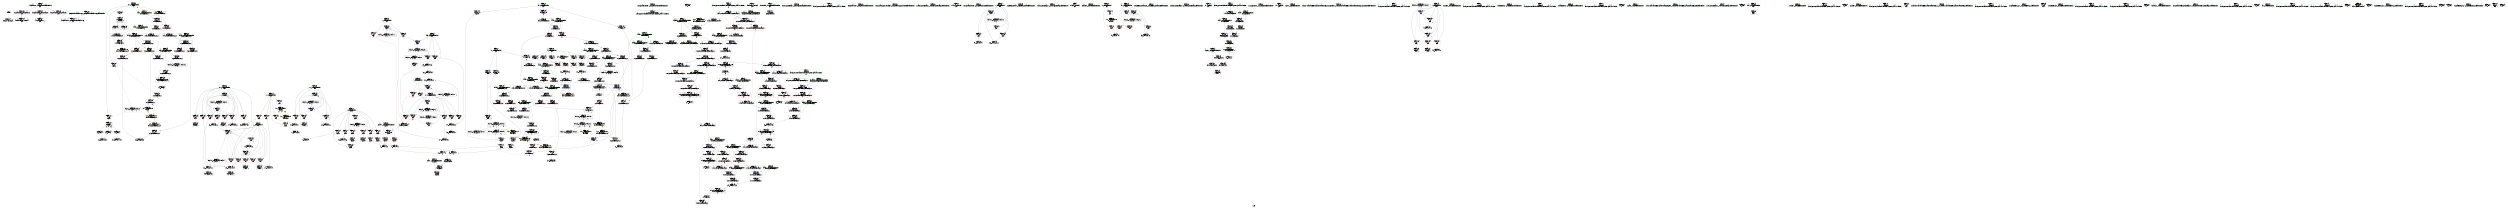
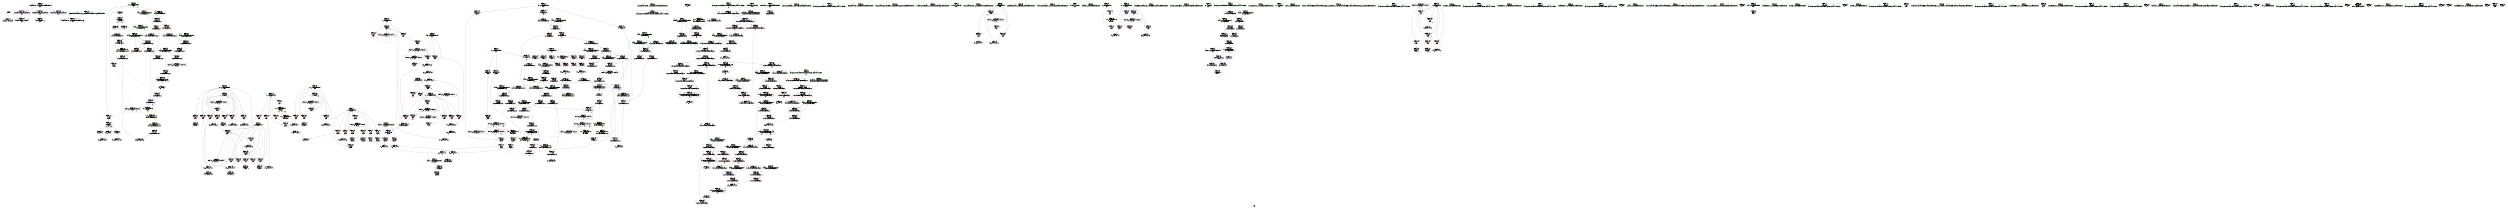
none -> (1775, 5)
(192, 50) -> none
